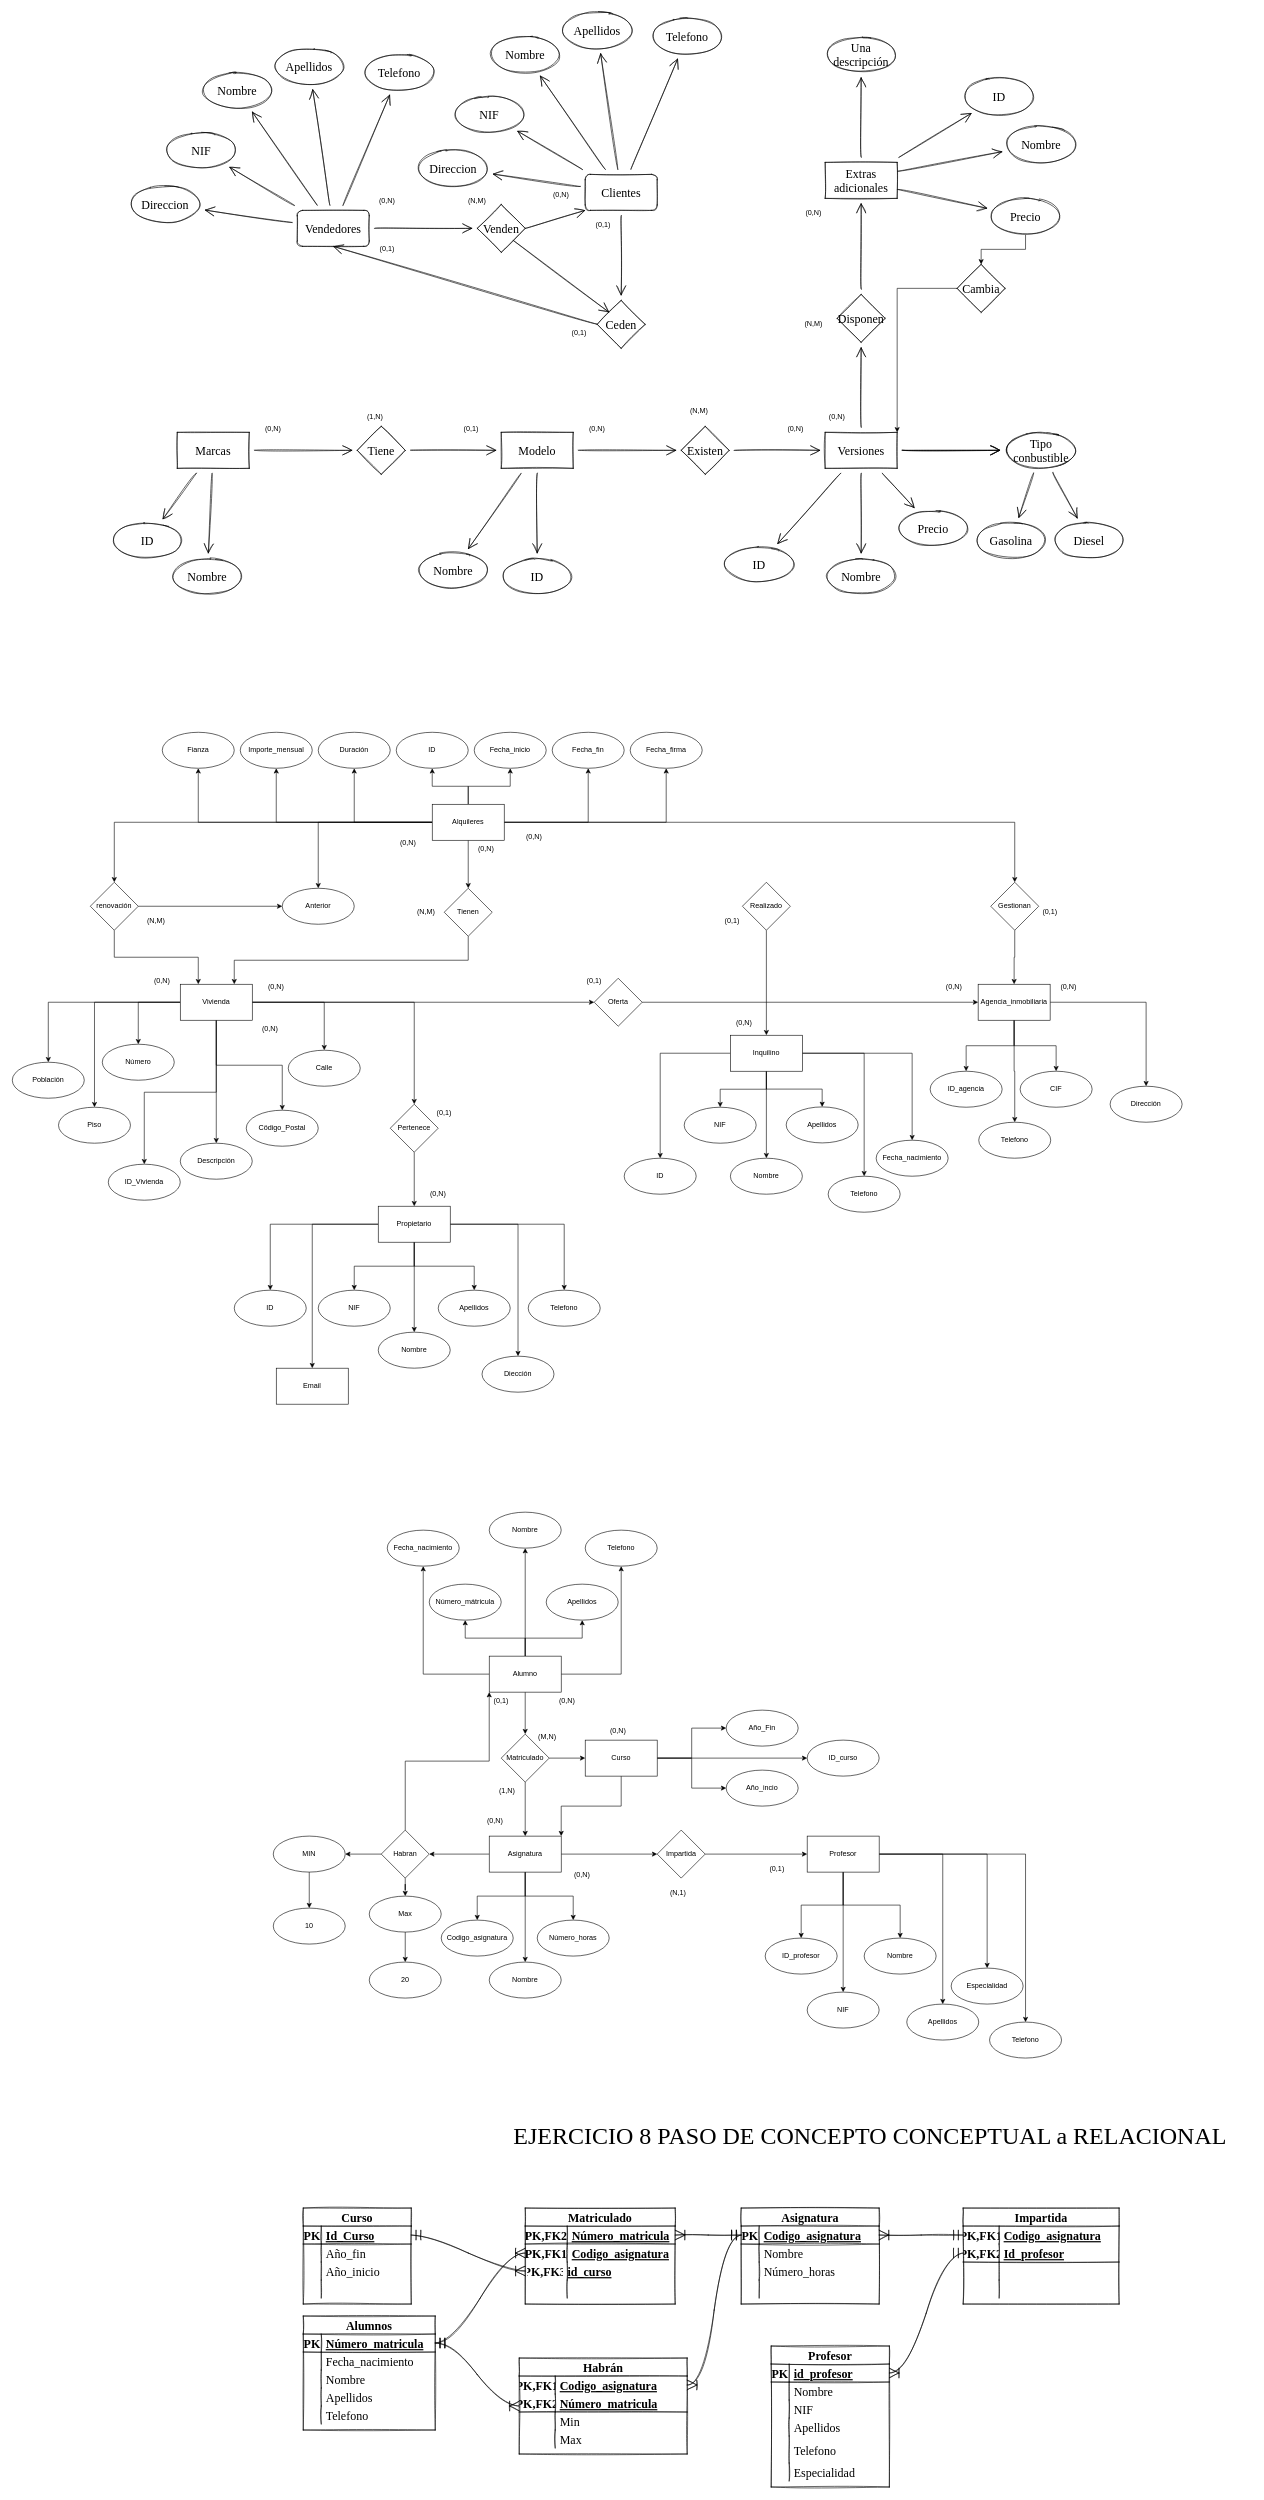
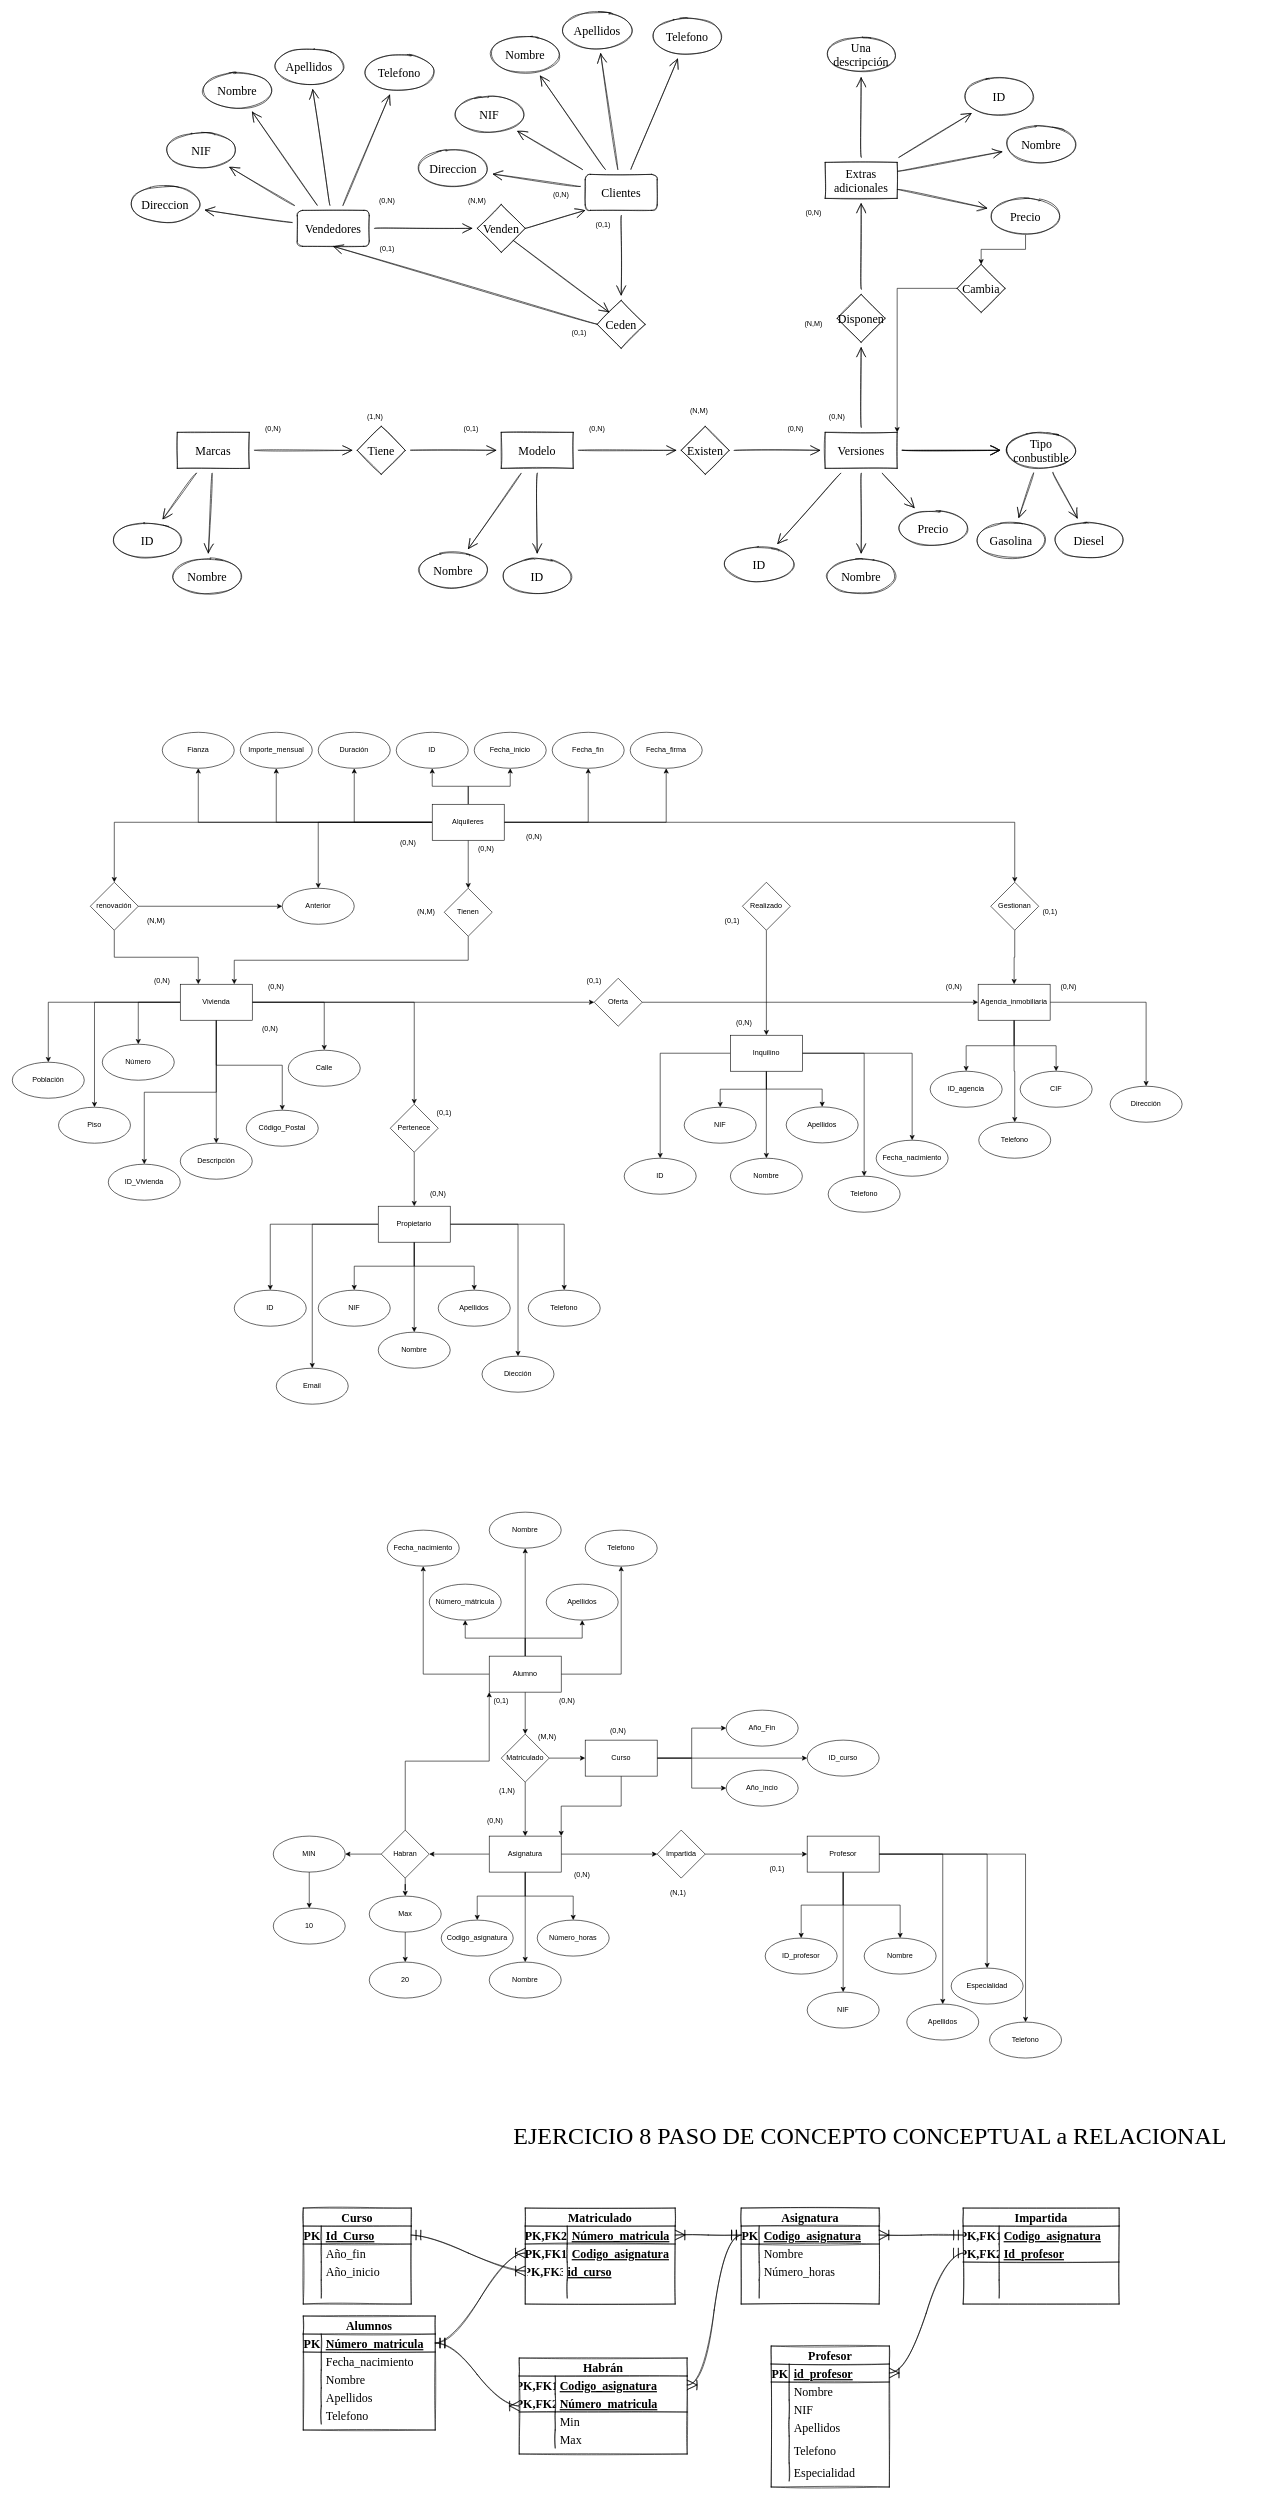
(312, 1386) -> (312, 1386)
